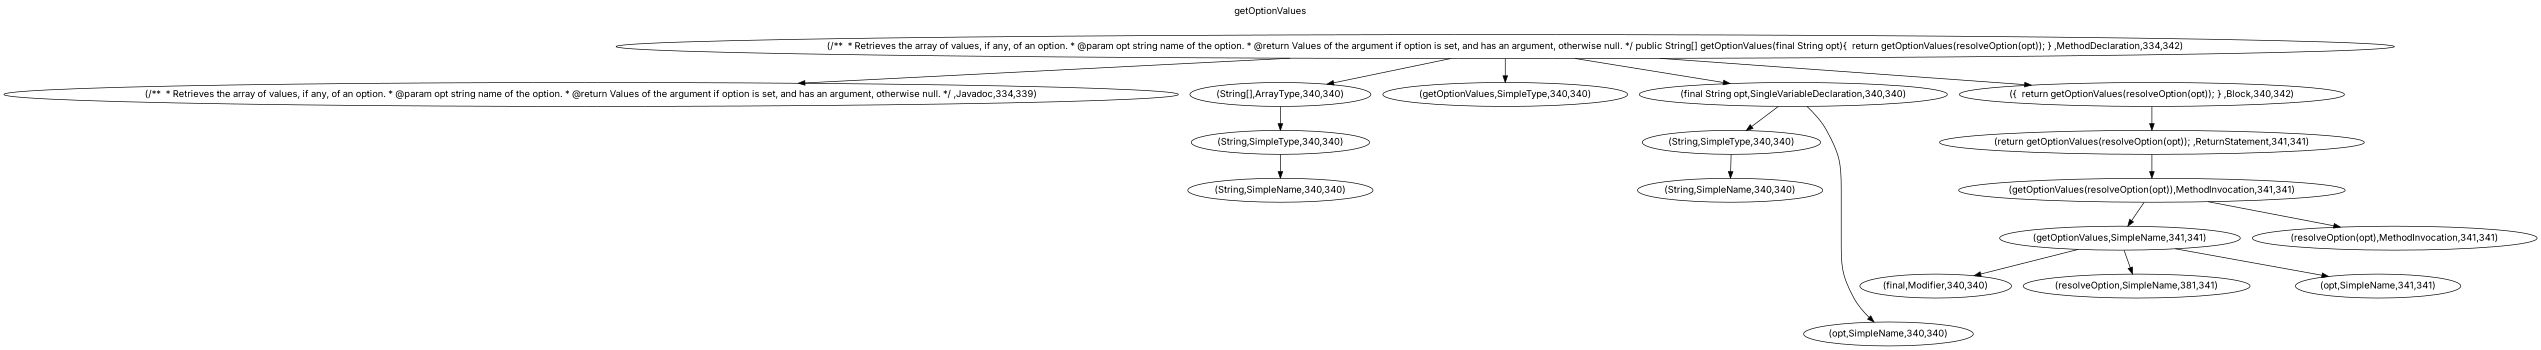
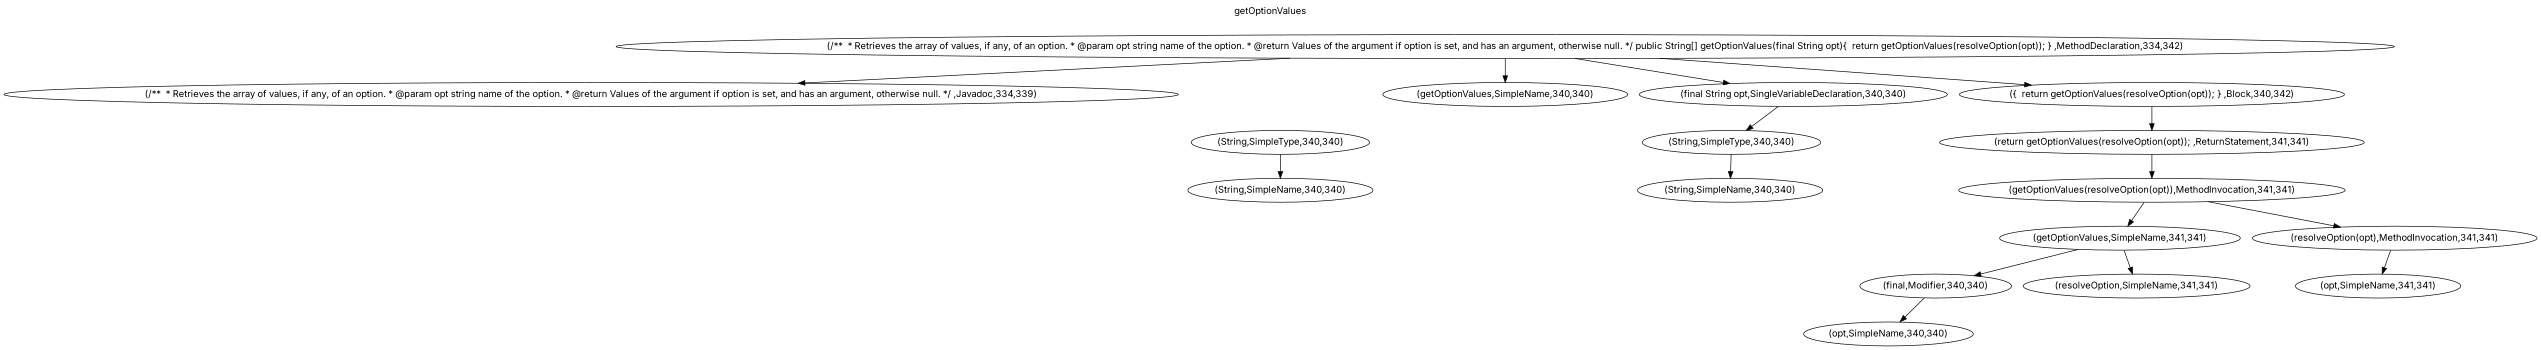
(1280, 94) -> none
(1505, 94) -> (1505, 94)
(1841, 211) -> (1915, 308)
(2249, 262) -> (2388, 259)
(2137, 286) -> (2137, 286)
